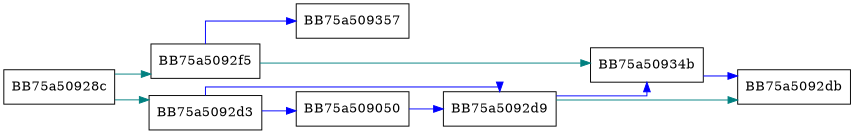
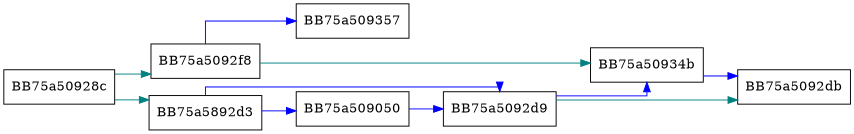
(205, 61) -> (205, 61)
(205, 113) -> (205, 113)
